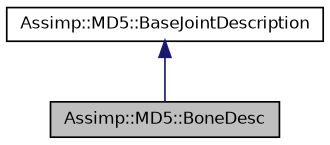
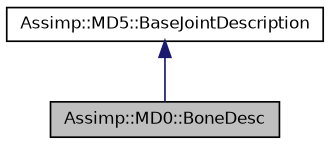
(165, 120) -> (165, 120)
